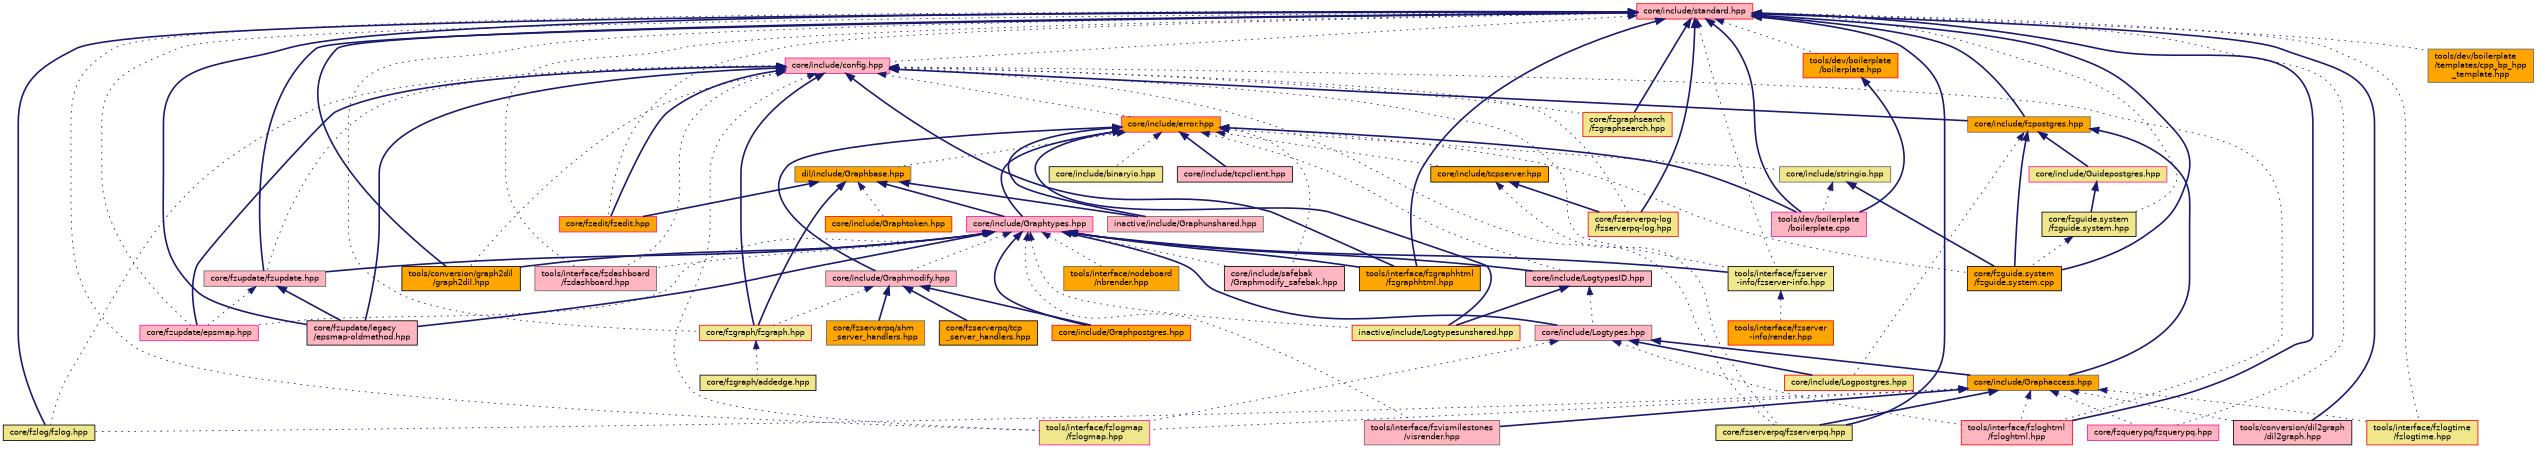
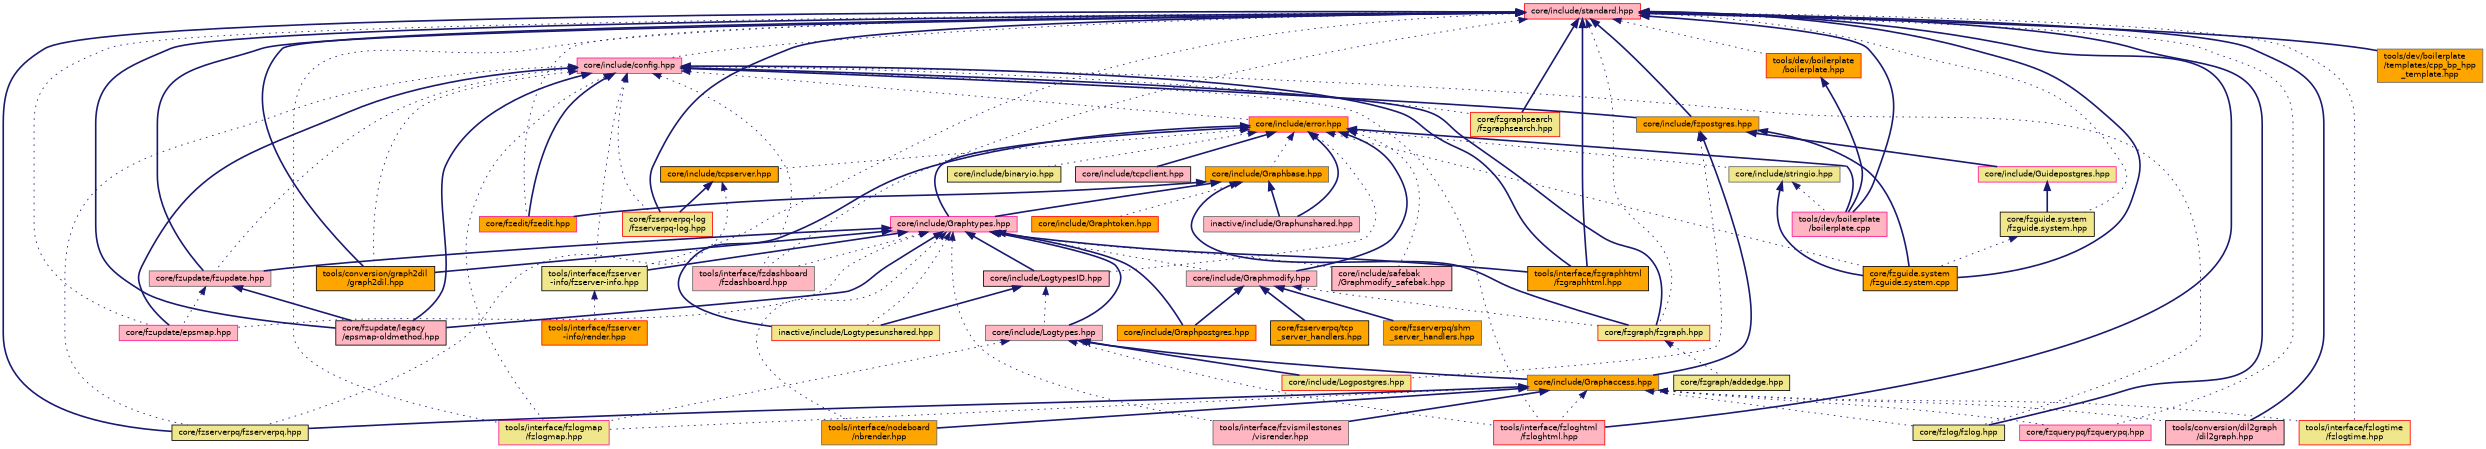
(2095, 26) -> (2013, 25)
(853, 174) -> (1267, 174)
none -> (1228, 408)
